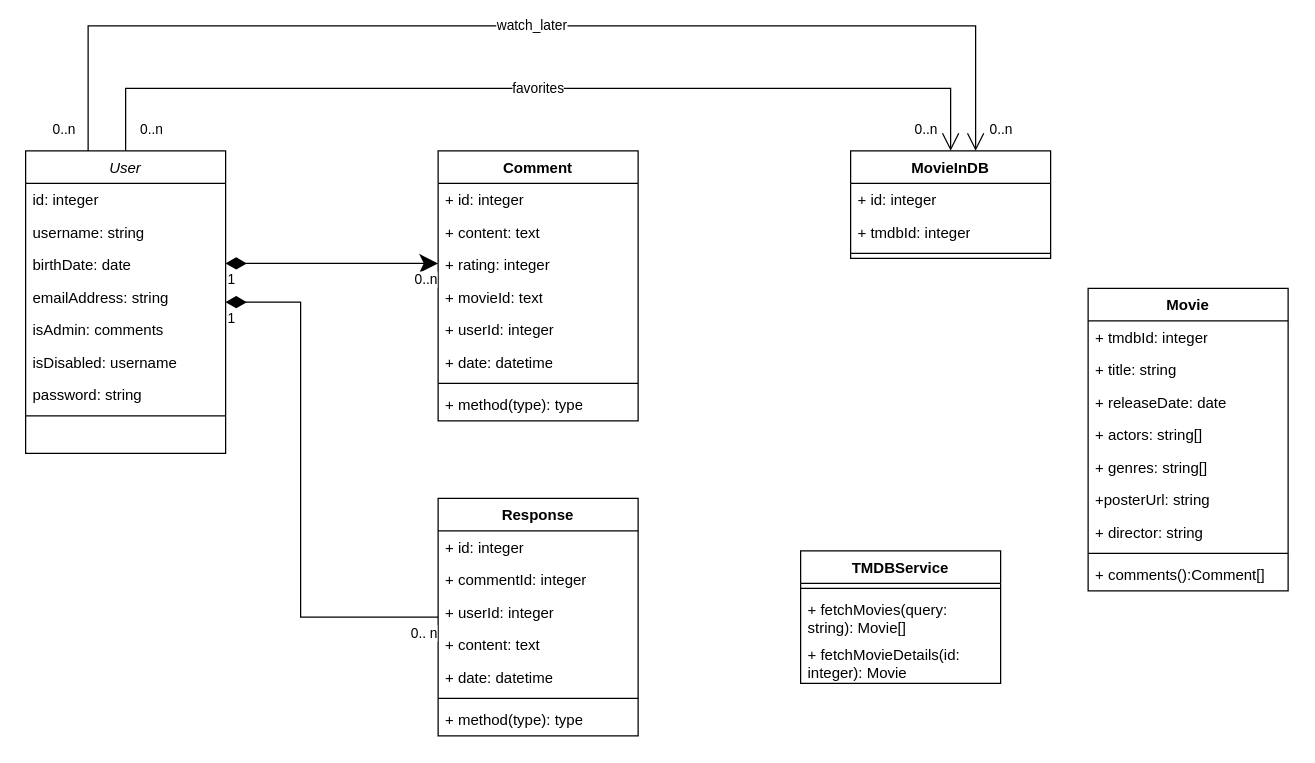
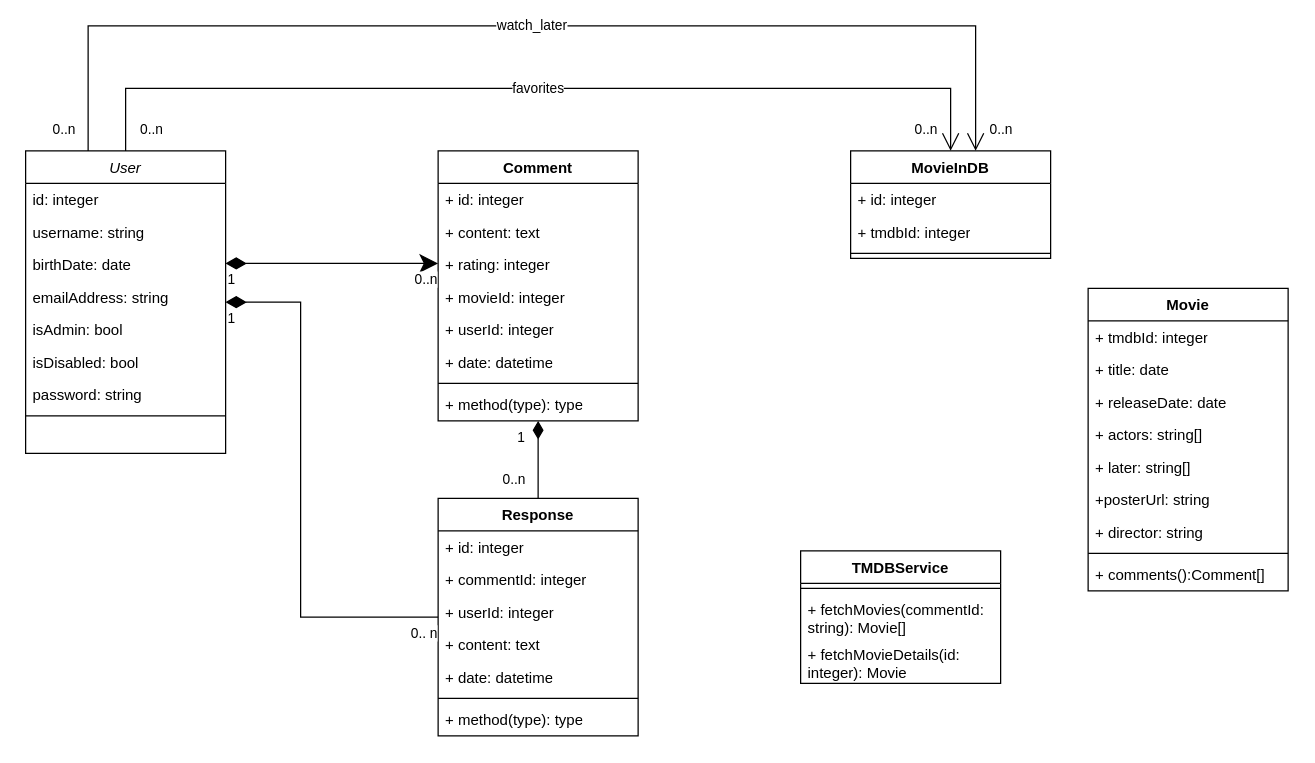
(501, 298) -> (511, 298)
(96, 330) -> (77, 330)
(107, 363) -> (88, 363)
(1147, 371) -> (1140, 371)
none -> (538, 468)
(1163, 468) -> (1157, 468)
(902, 620) -> (902, 620)
